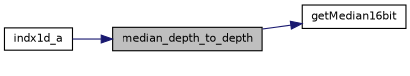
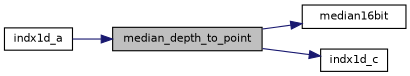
(354, 17) -> (354, 17)
(187, 39) -> (187, 39)
none -> (354, 60)
